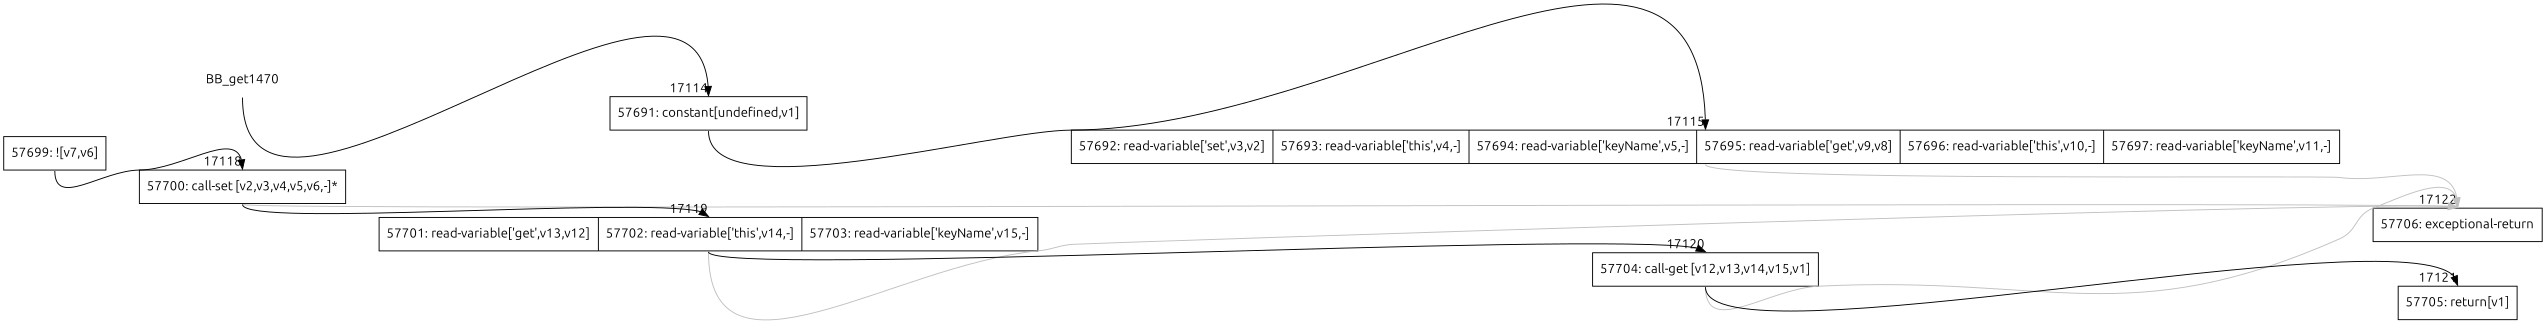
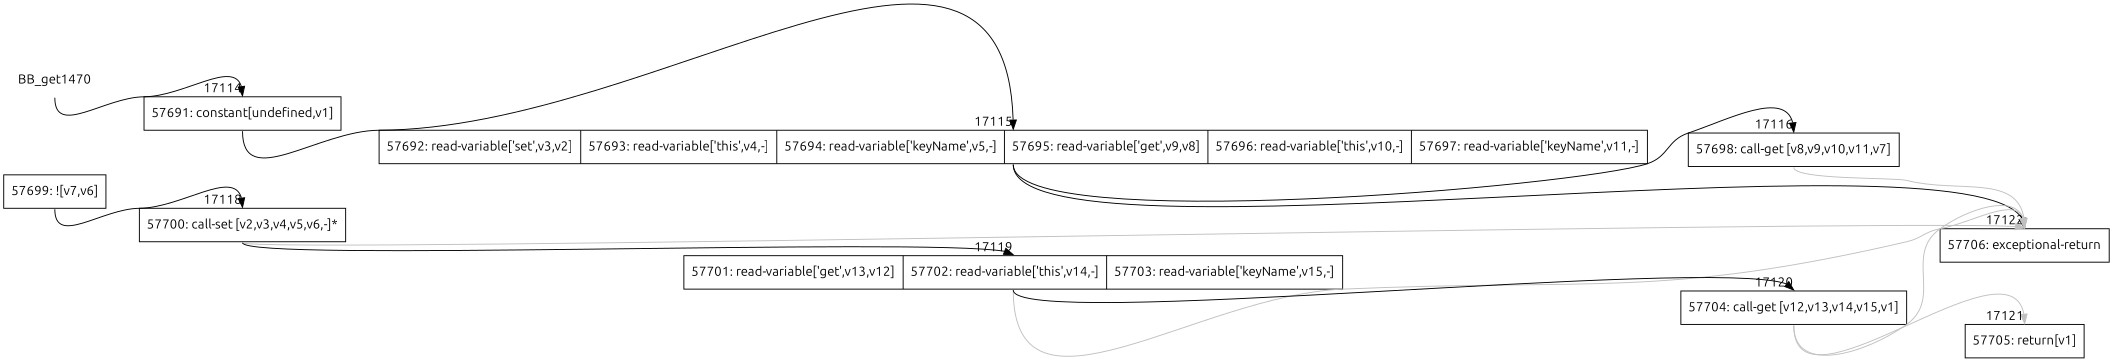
none -> (1794, 150)
(2086, 177) -> (1515, 196)
(2078, 287) -> (1923, 318)
